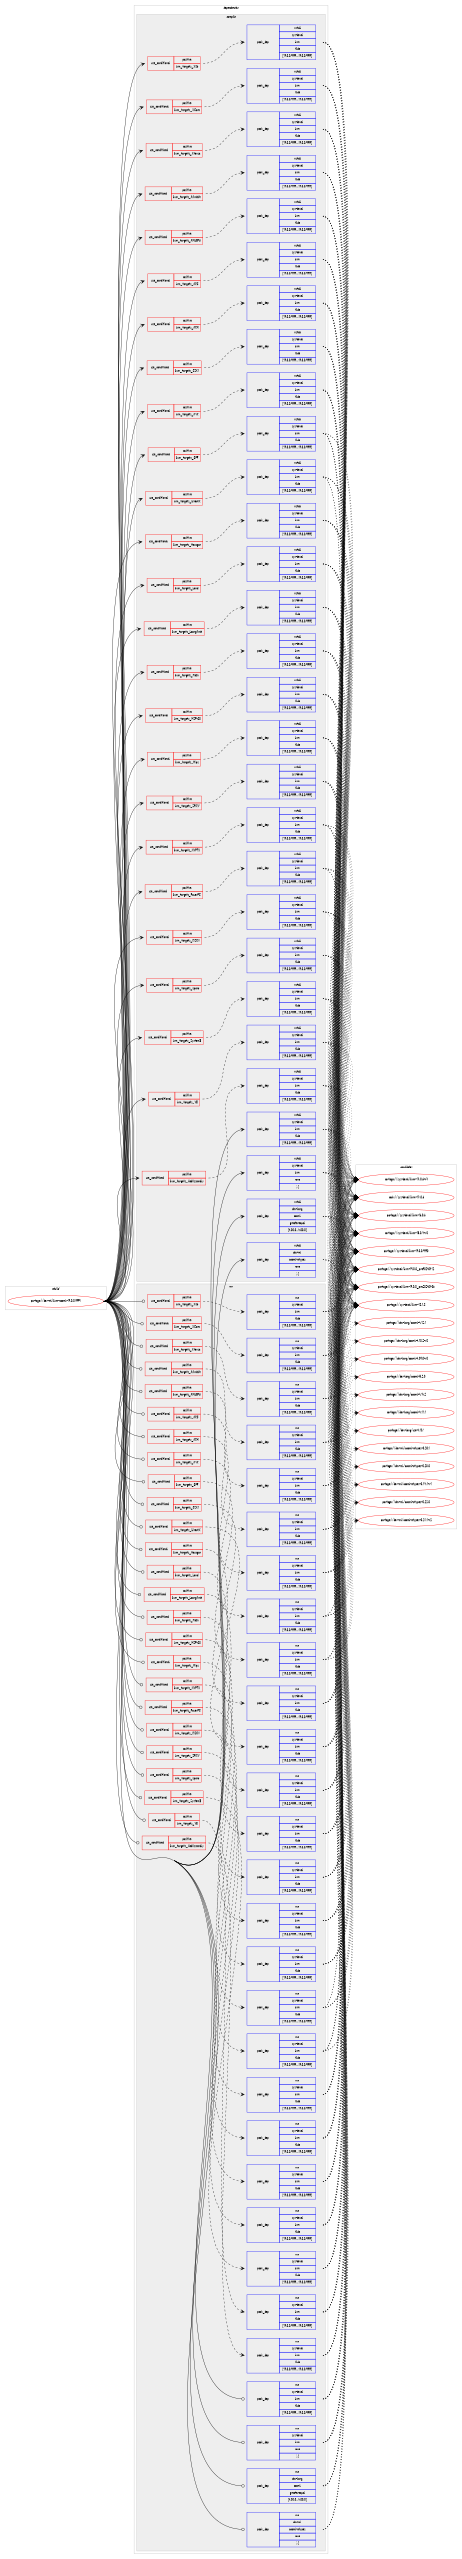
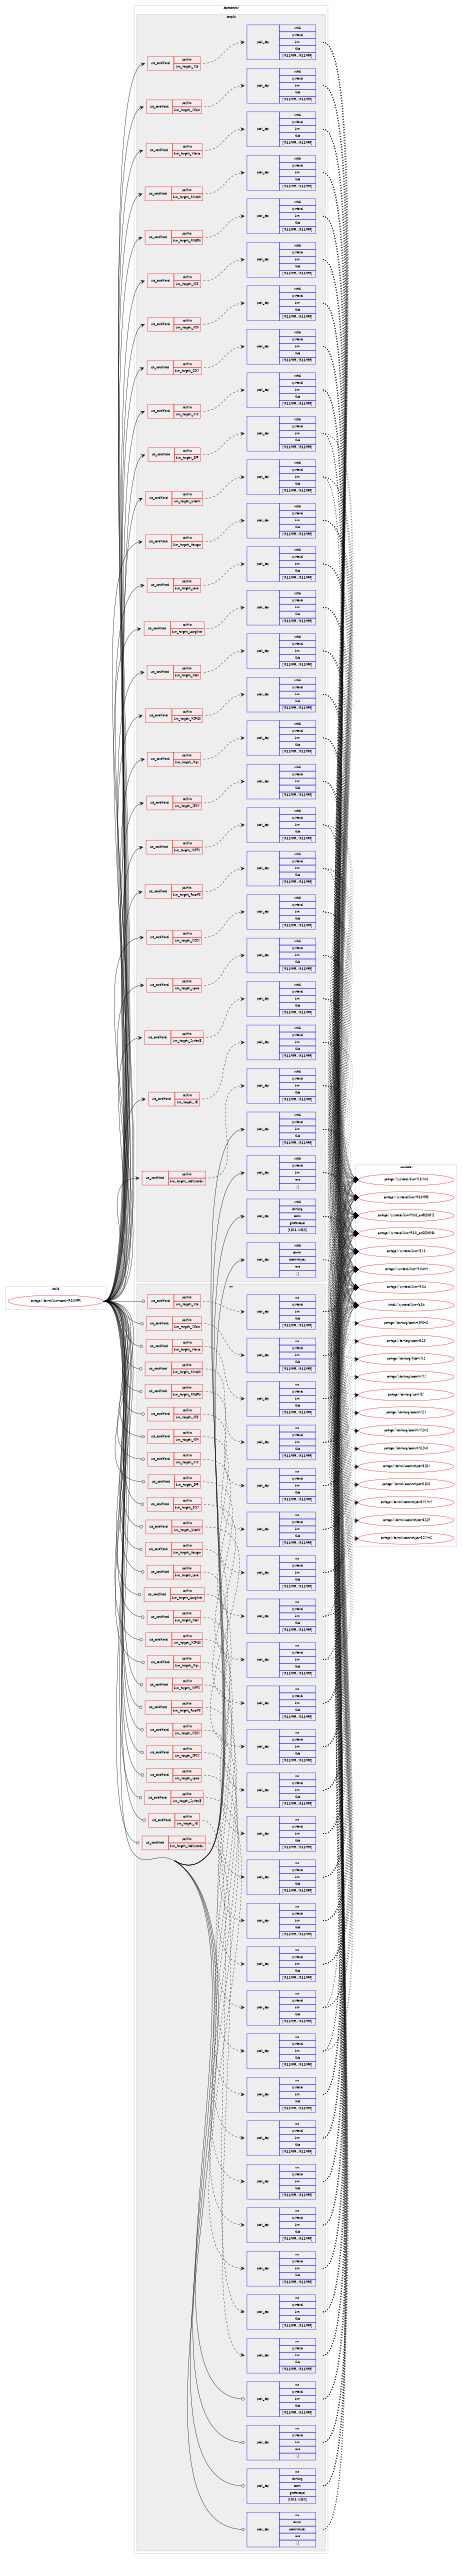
(406, 1198) -> (406, 1287)
(406, 1216) -> (406, 1305)
(406, 1234) -> (406, 1180)
(406, 1395) -> (406, 1359)
none -> (406, 1431)
(406, 1502) -> (406, 1520)
